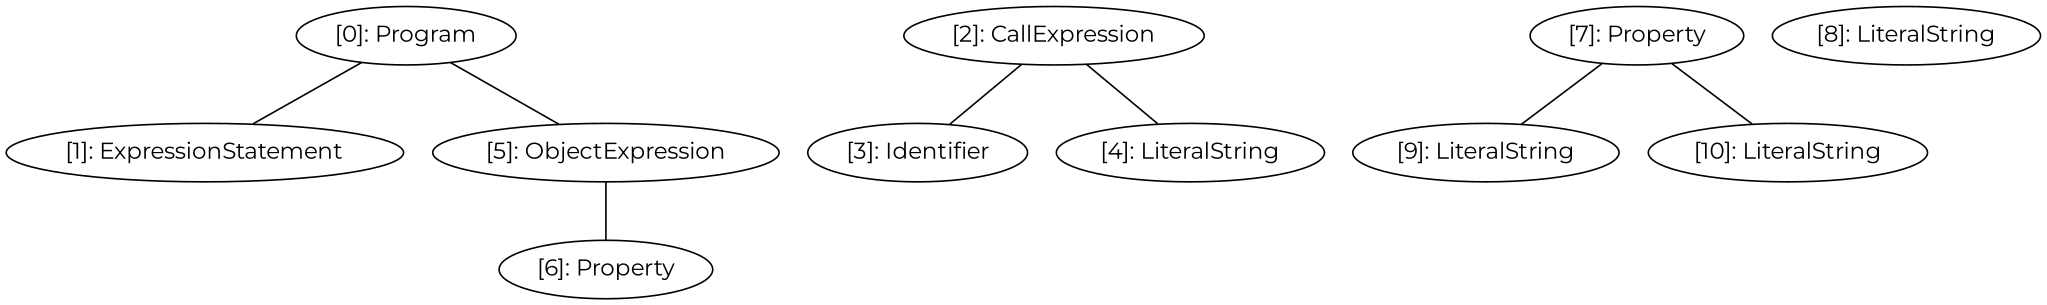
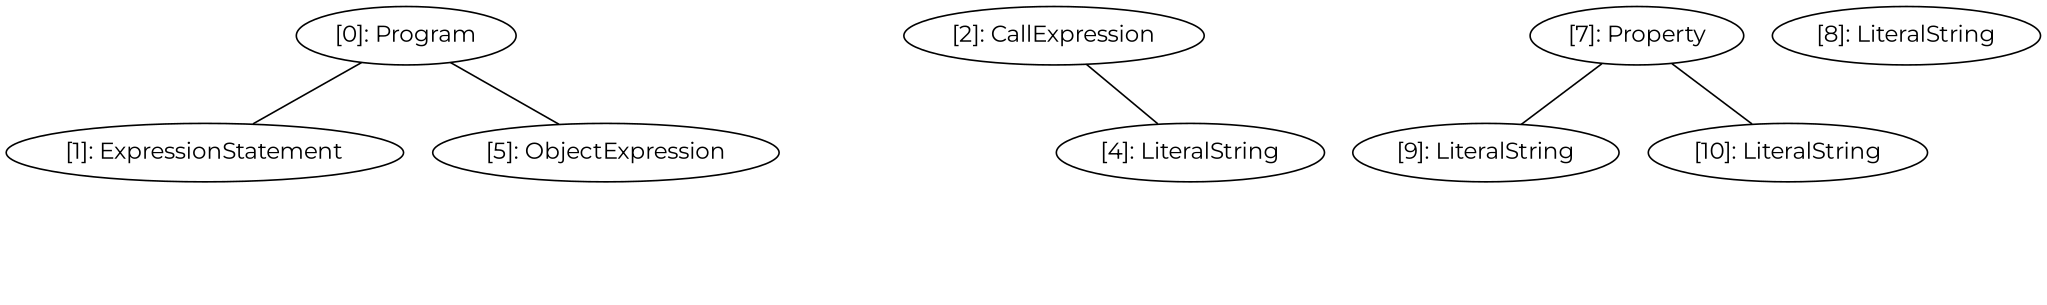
(918, 153) -> none
(606, 270) -> none
